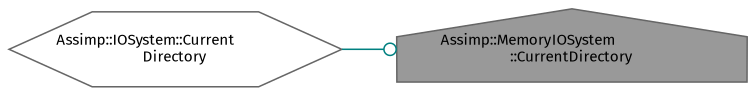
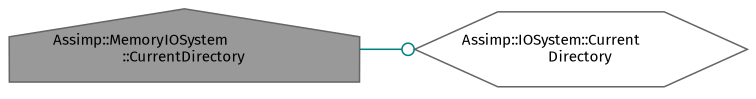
(363, 49) -> (381, 49)
